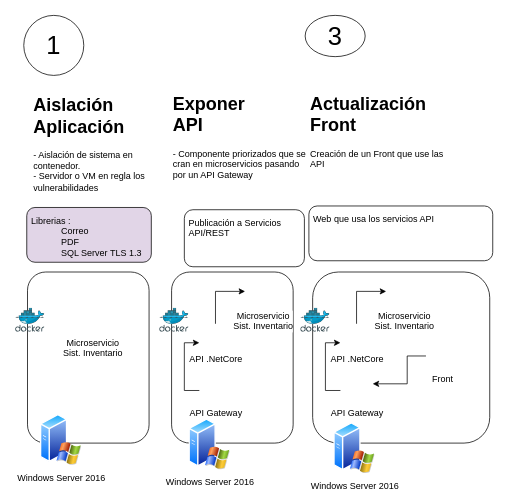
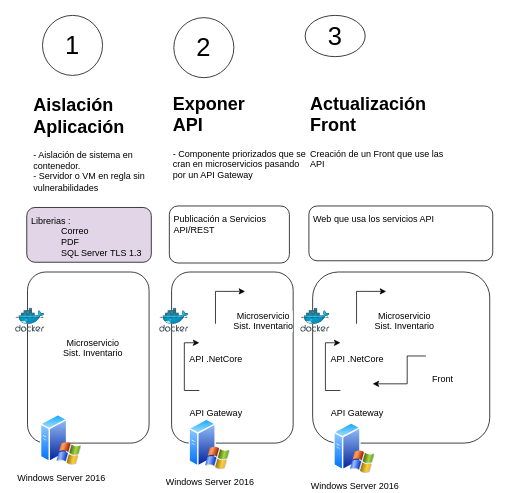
(54, 45) -> (72, 45)
none -> (204, 48)
(100, 127) -> (100, 127)
(244, 238) -> (229, 234)
